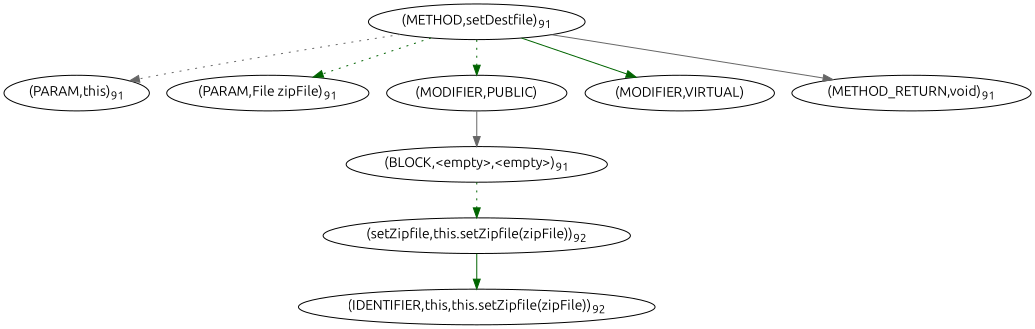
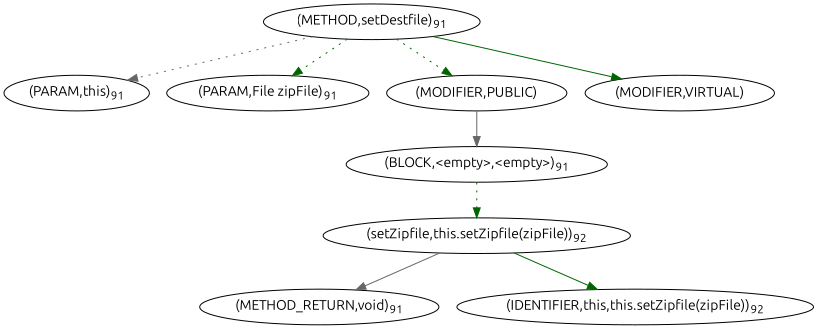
(687, 56) -> (402, 270)
